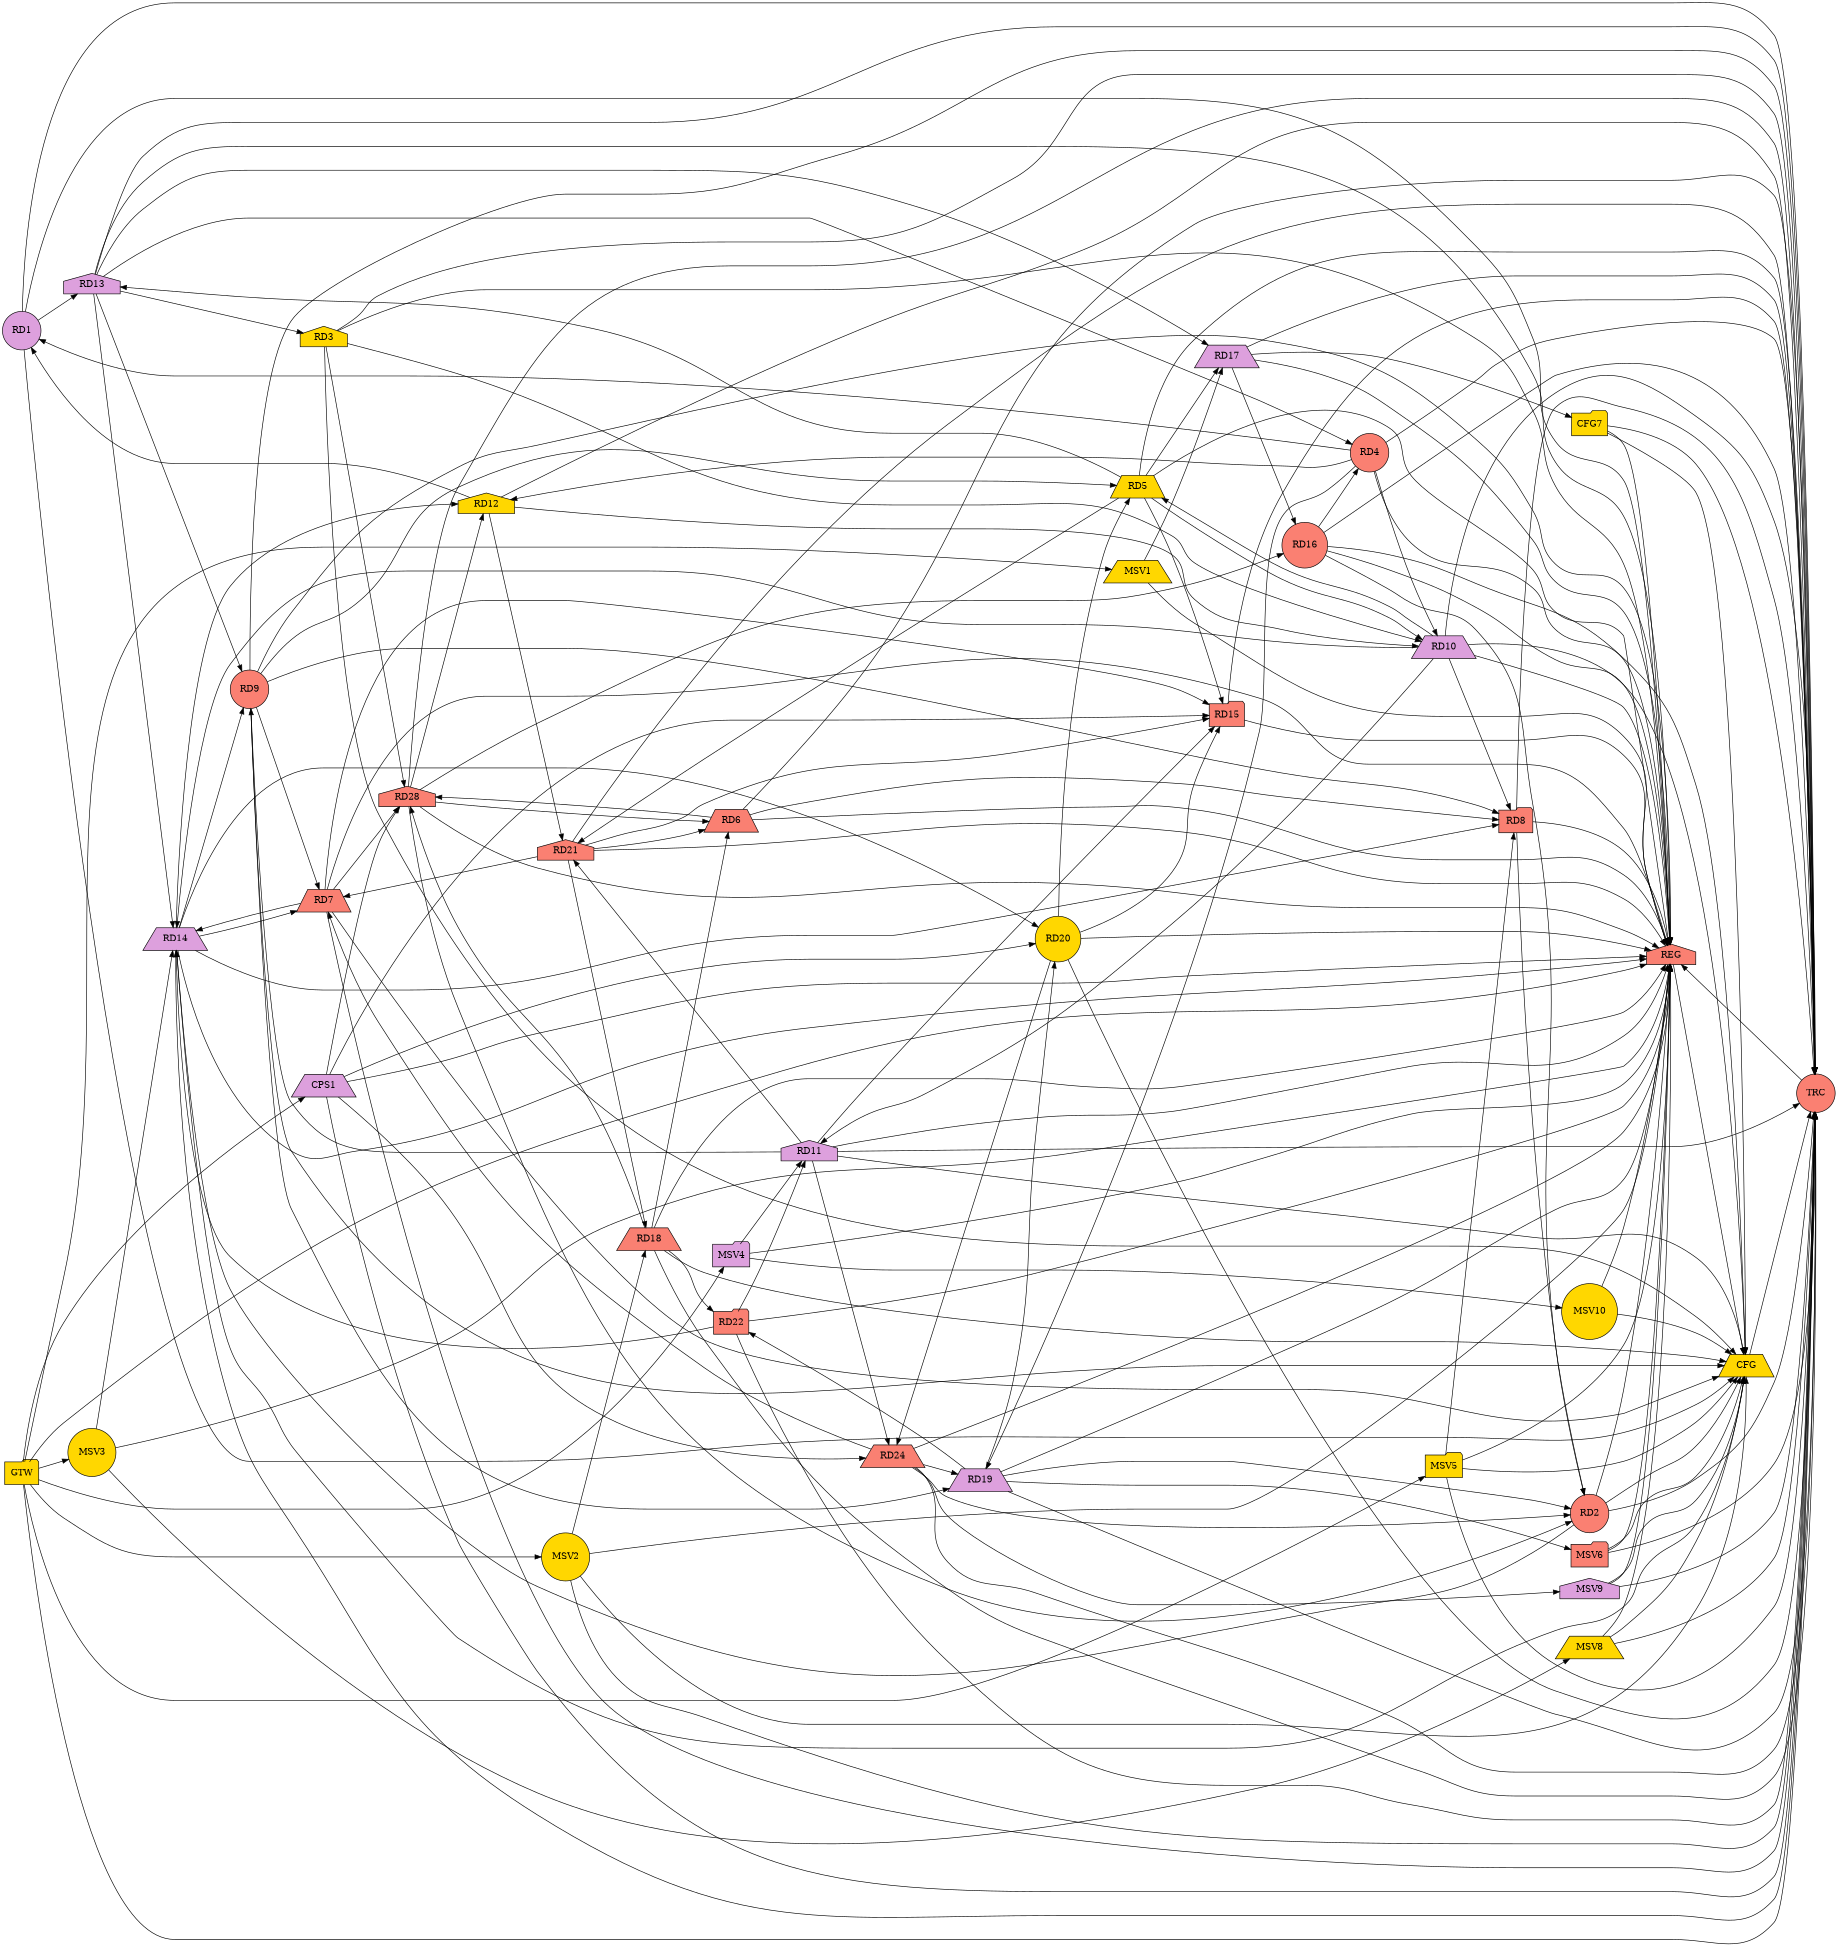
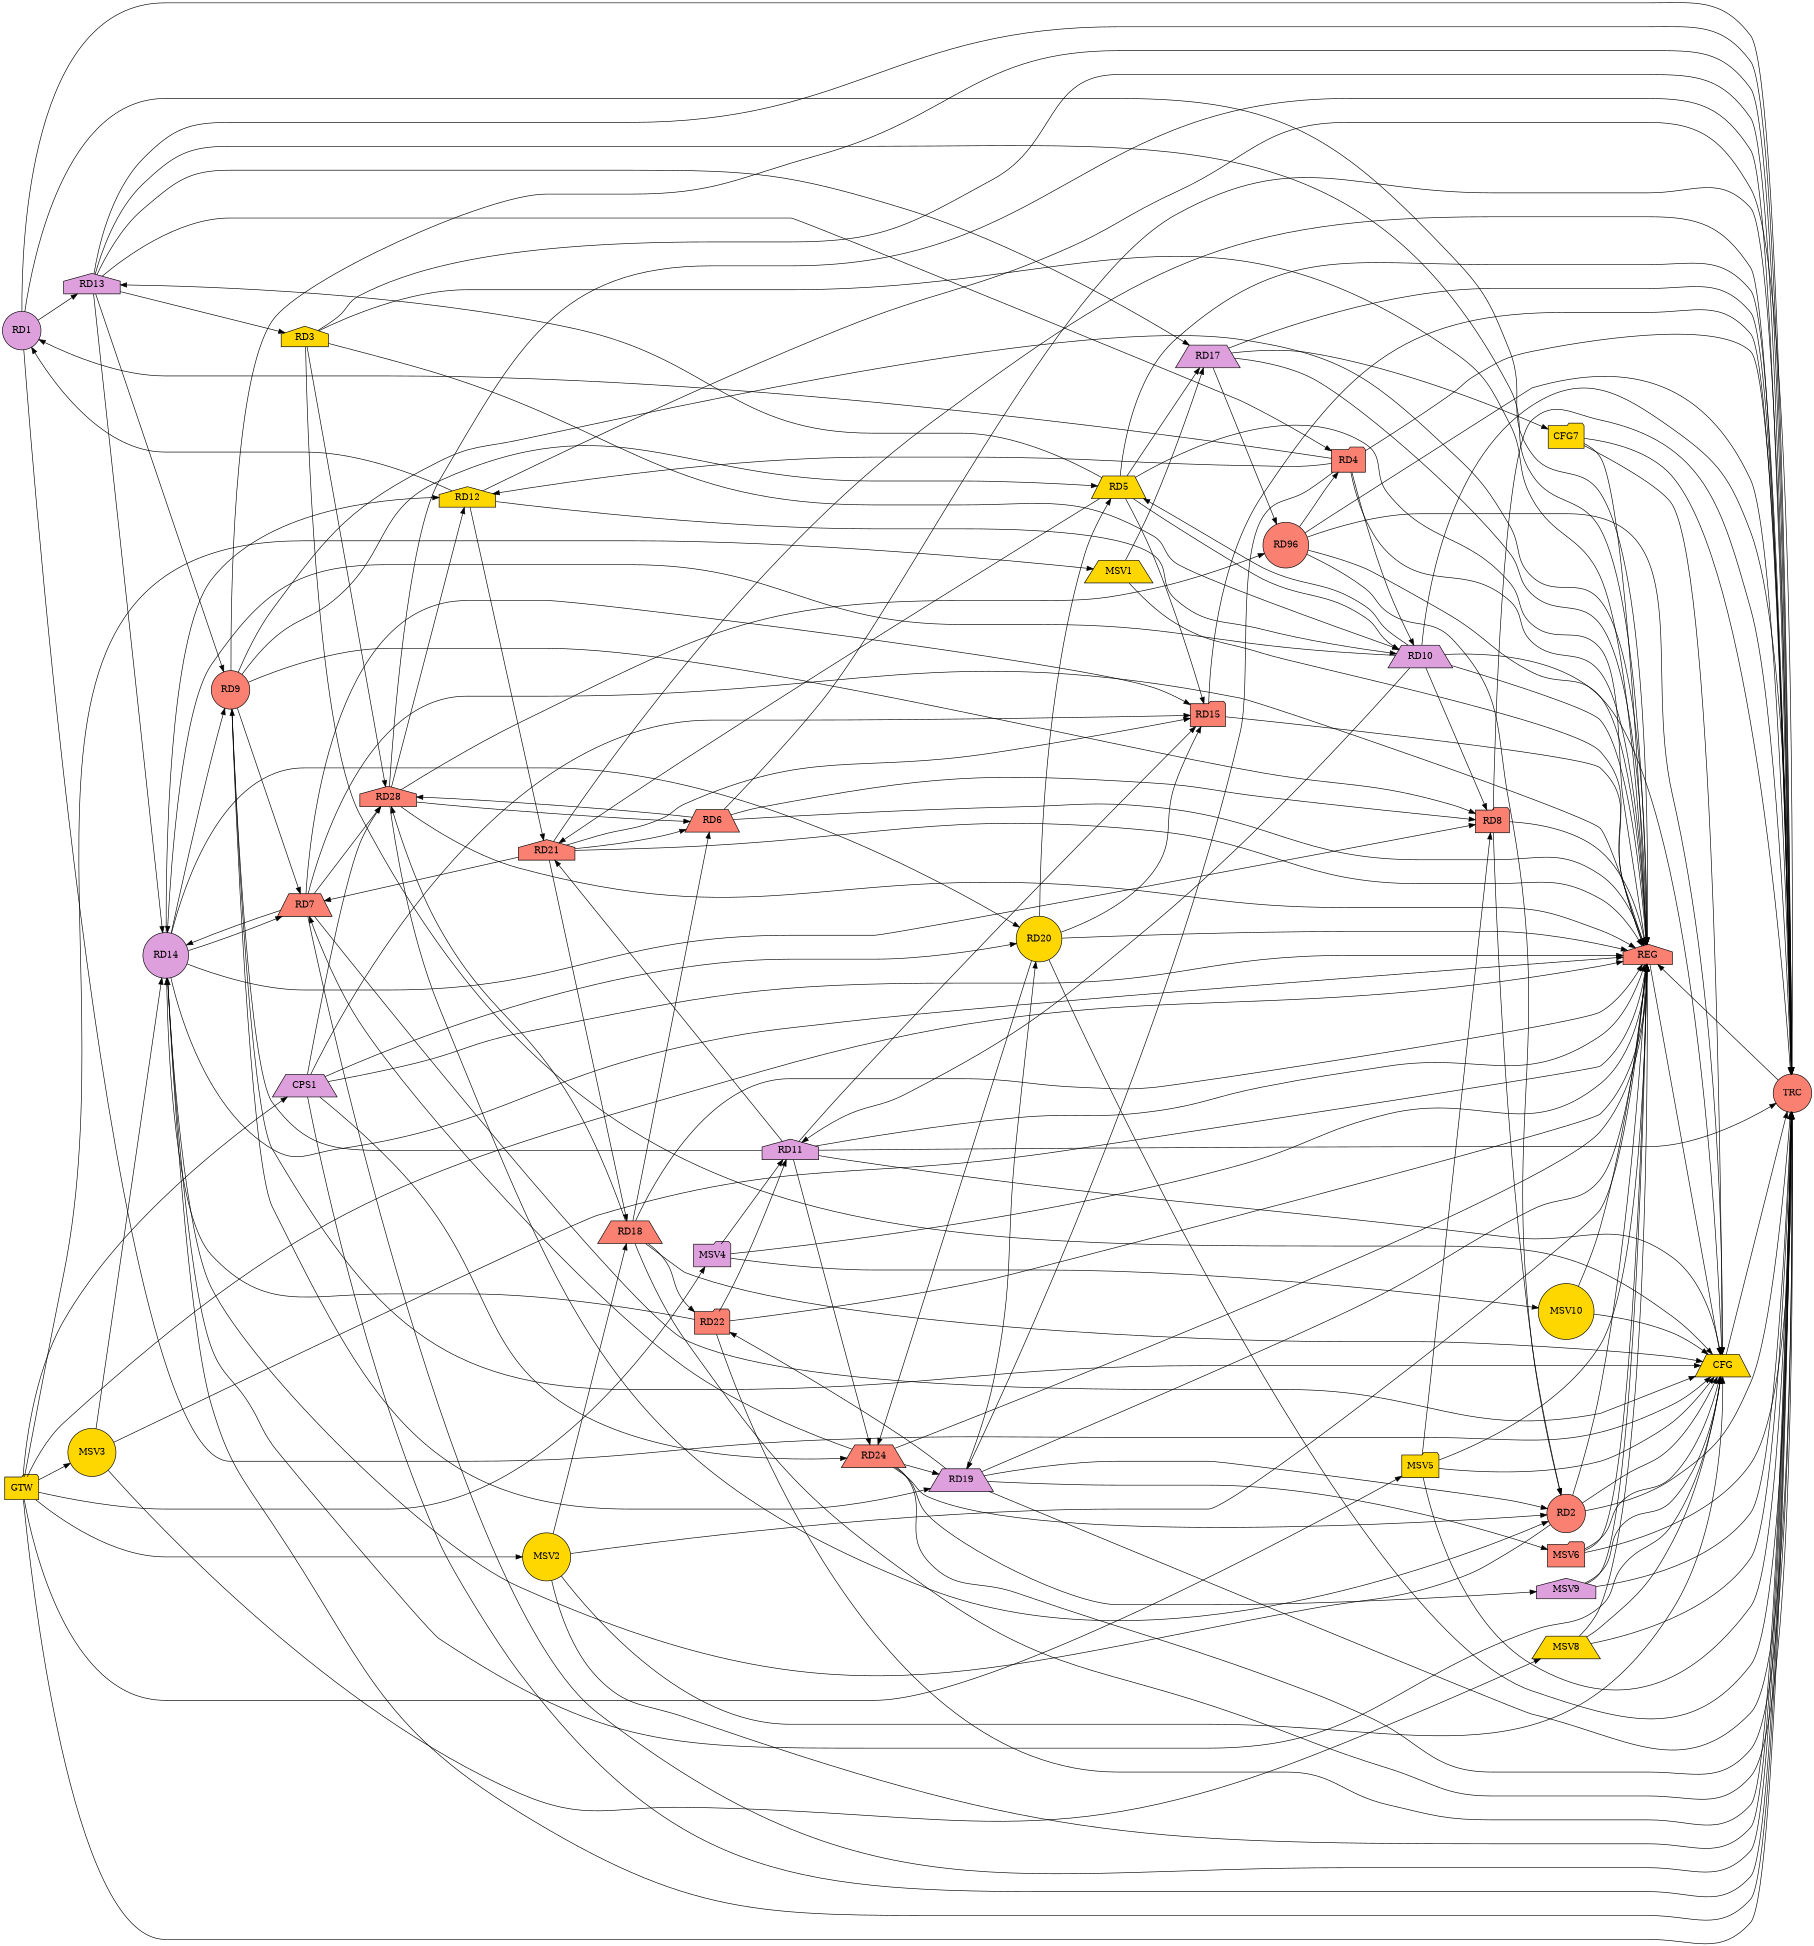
(1370, 453) -> (1348, 461)
(1305, 545) -> (1286, 545)
(175, 939) -> (166, 955)
